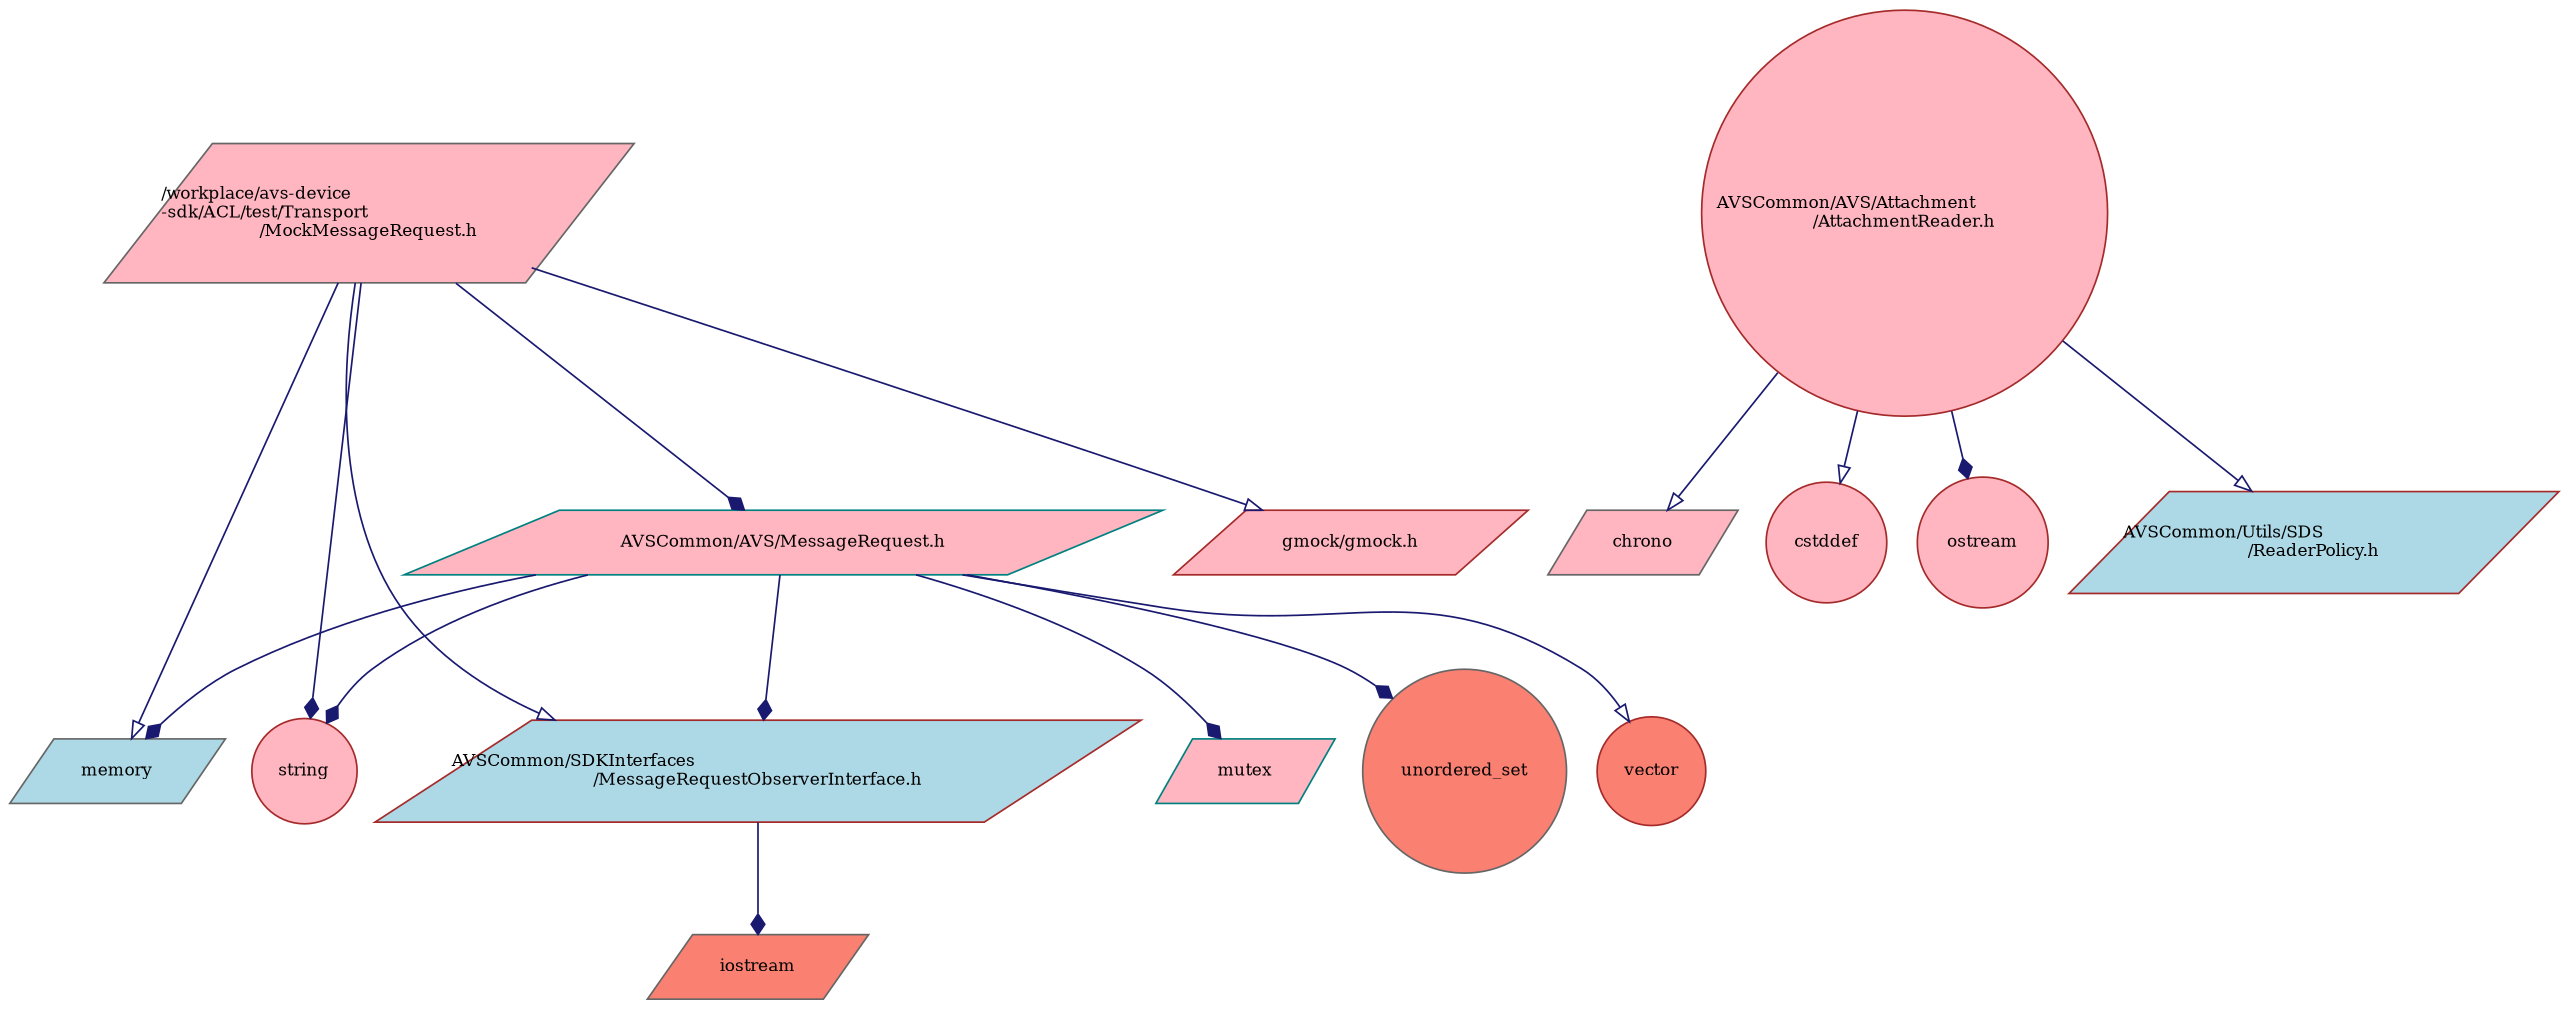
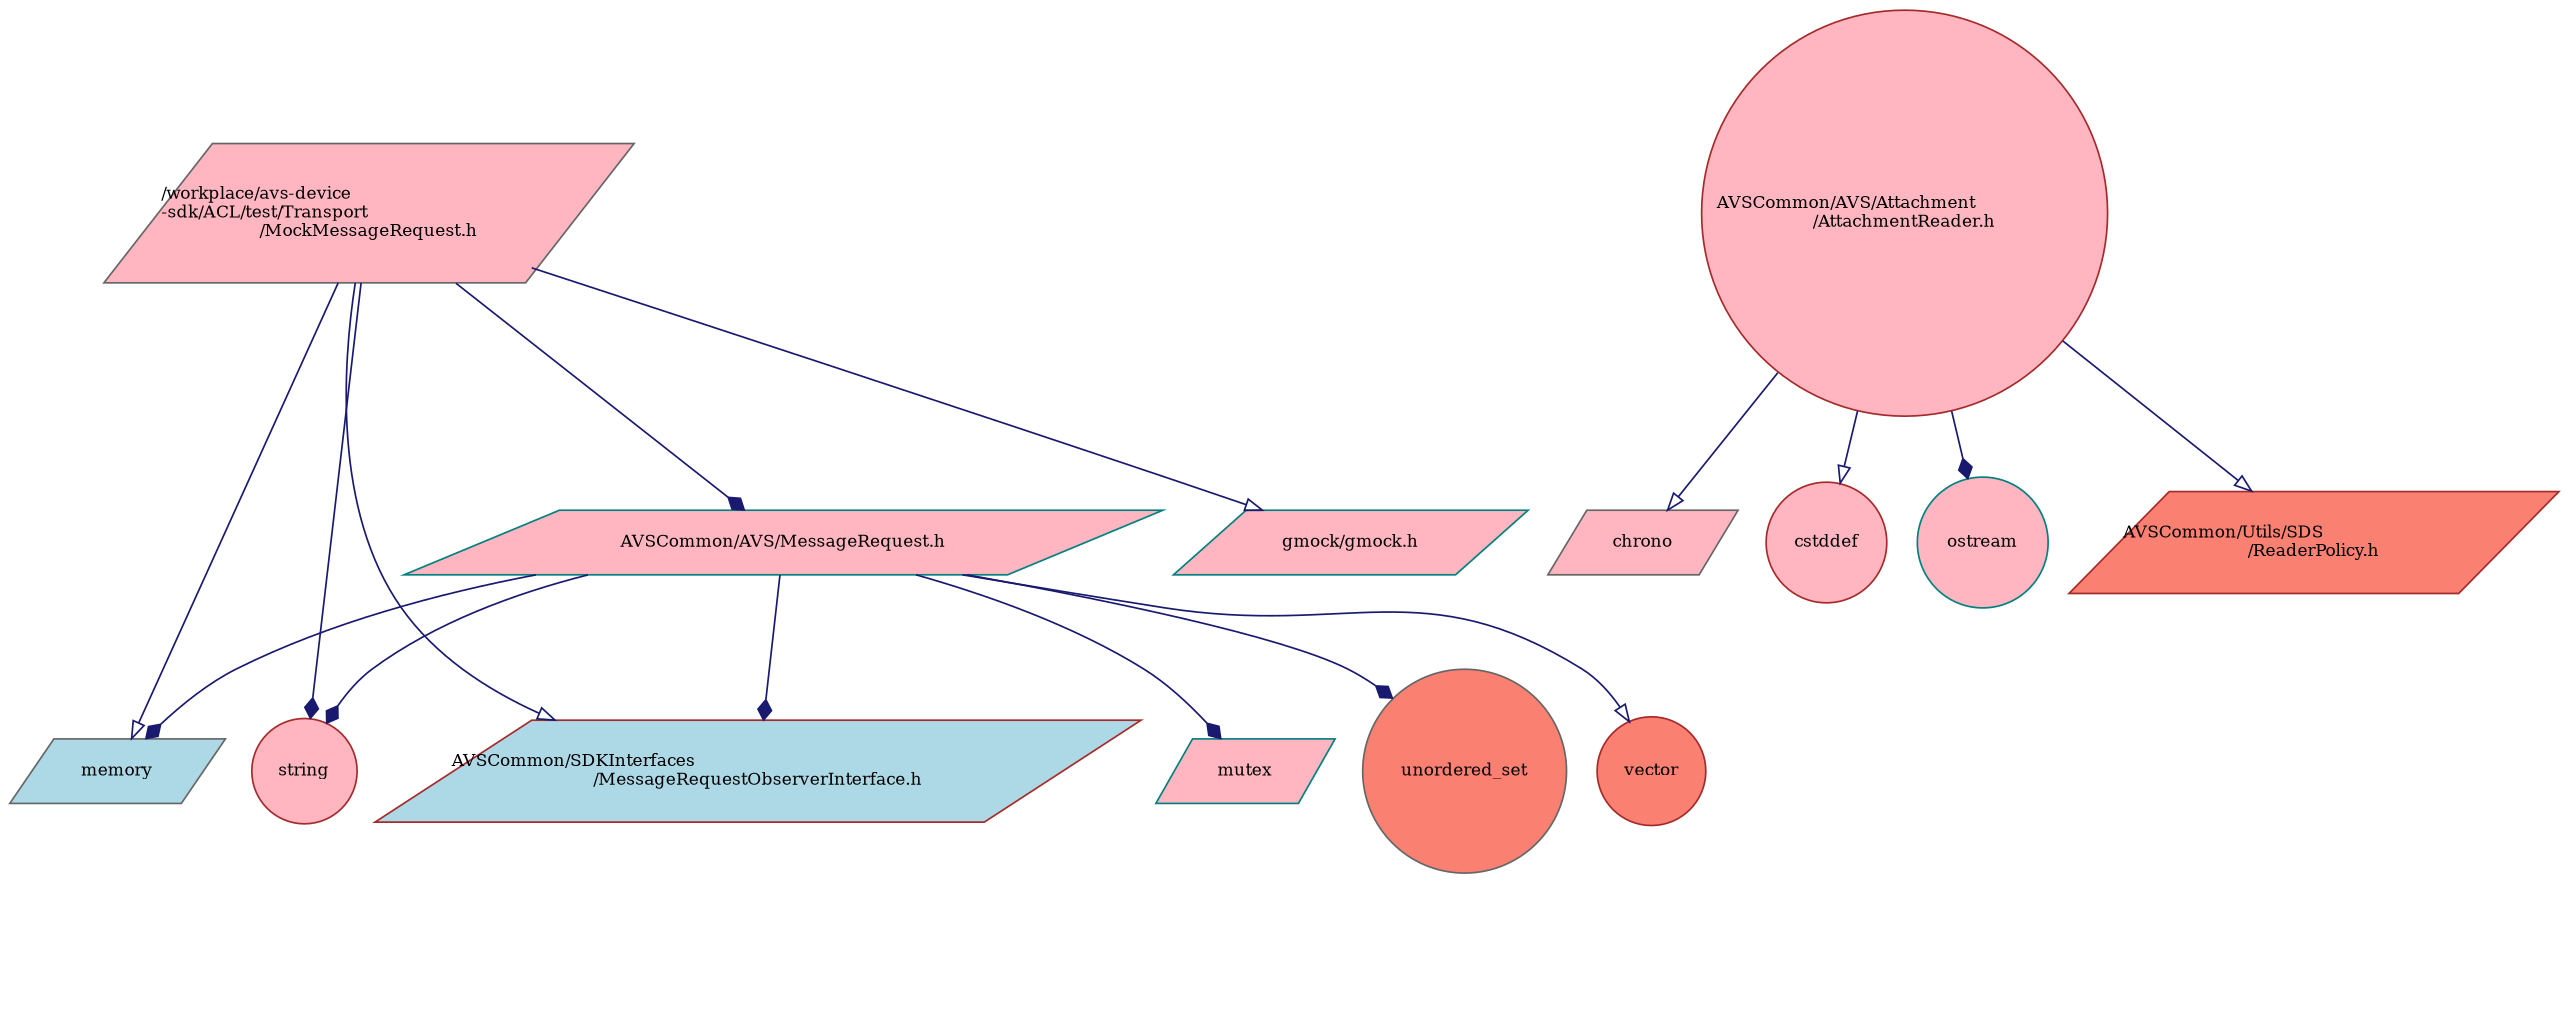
(1351, 543) -> (1351, 543)
(1983, 543) -> (1983, 543)
(2314, 543) -> (2314, 543)
(758, 967) -> none
